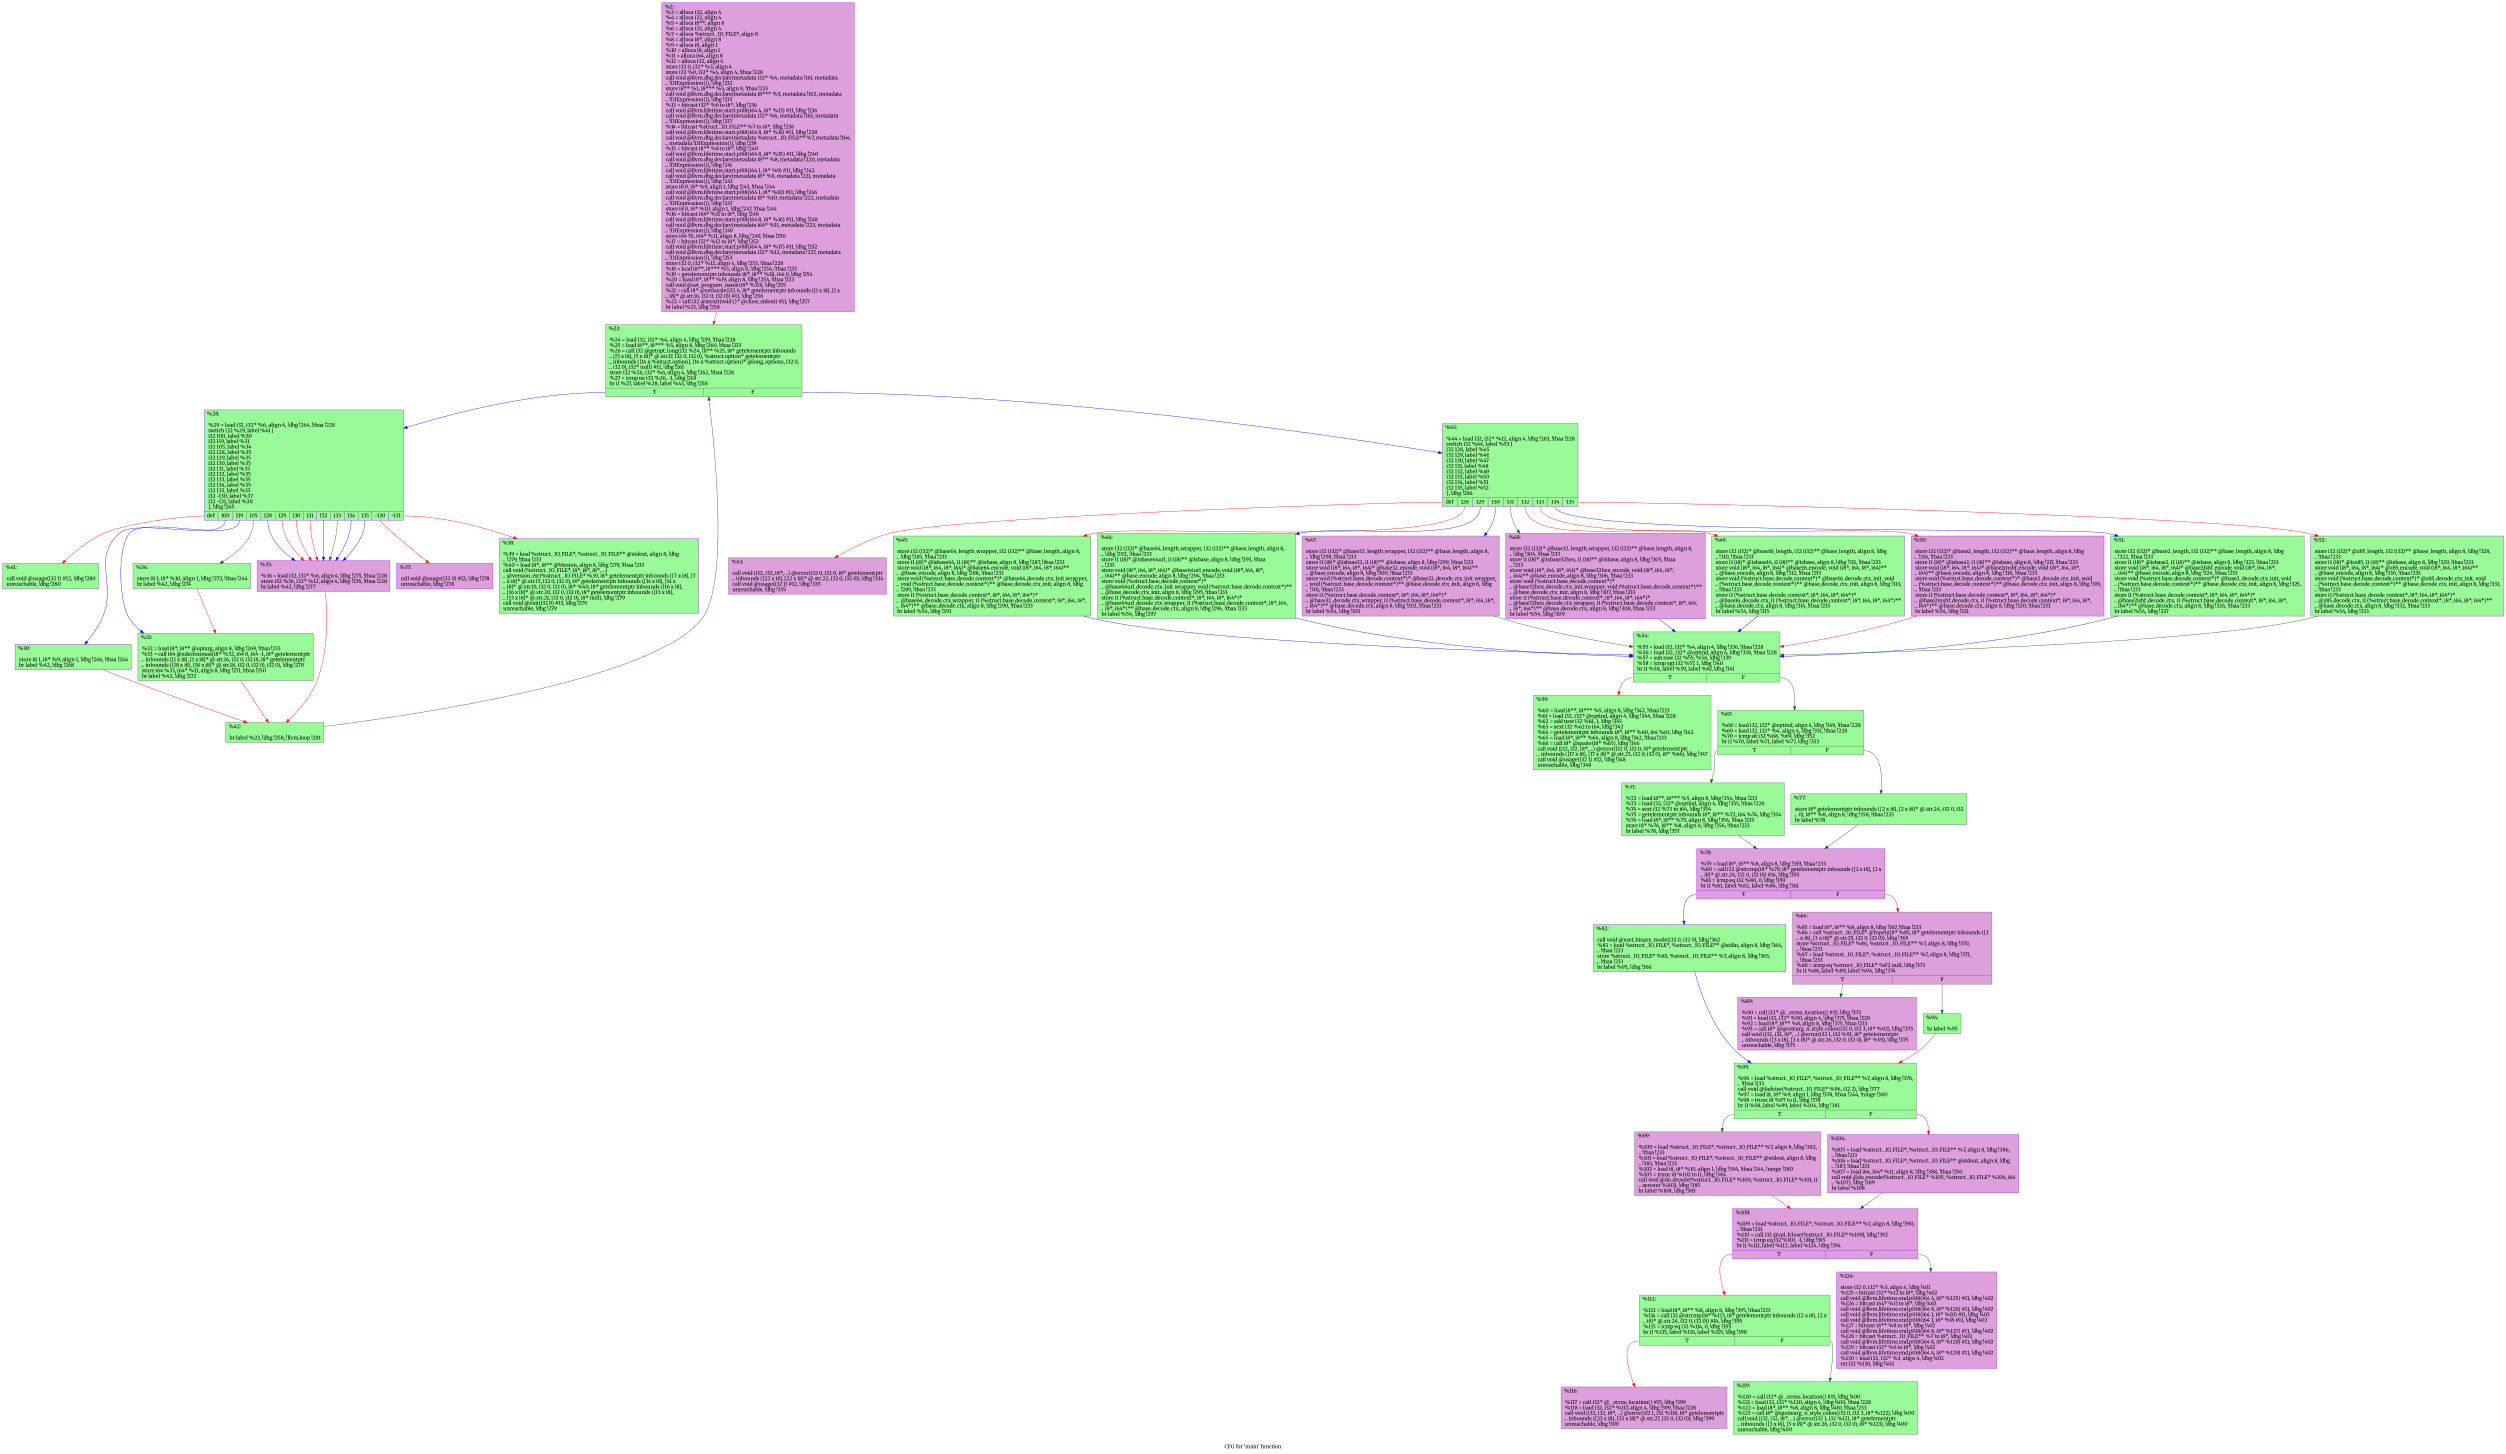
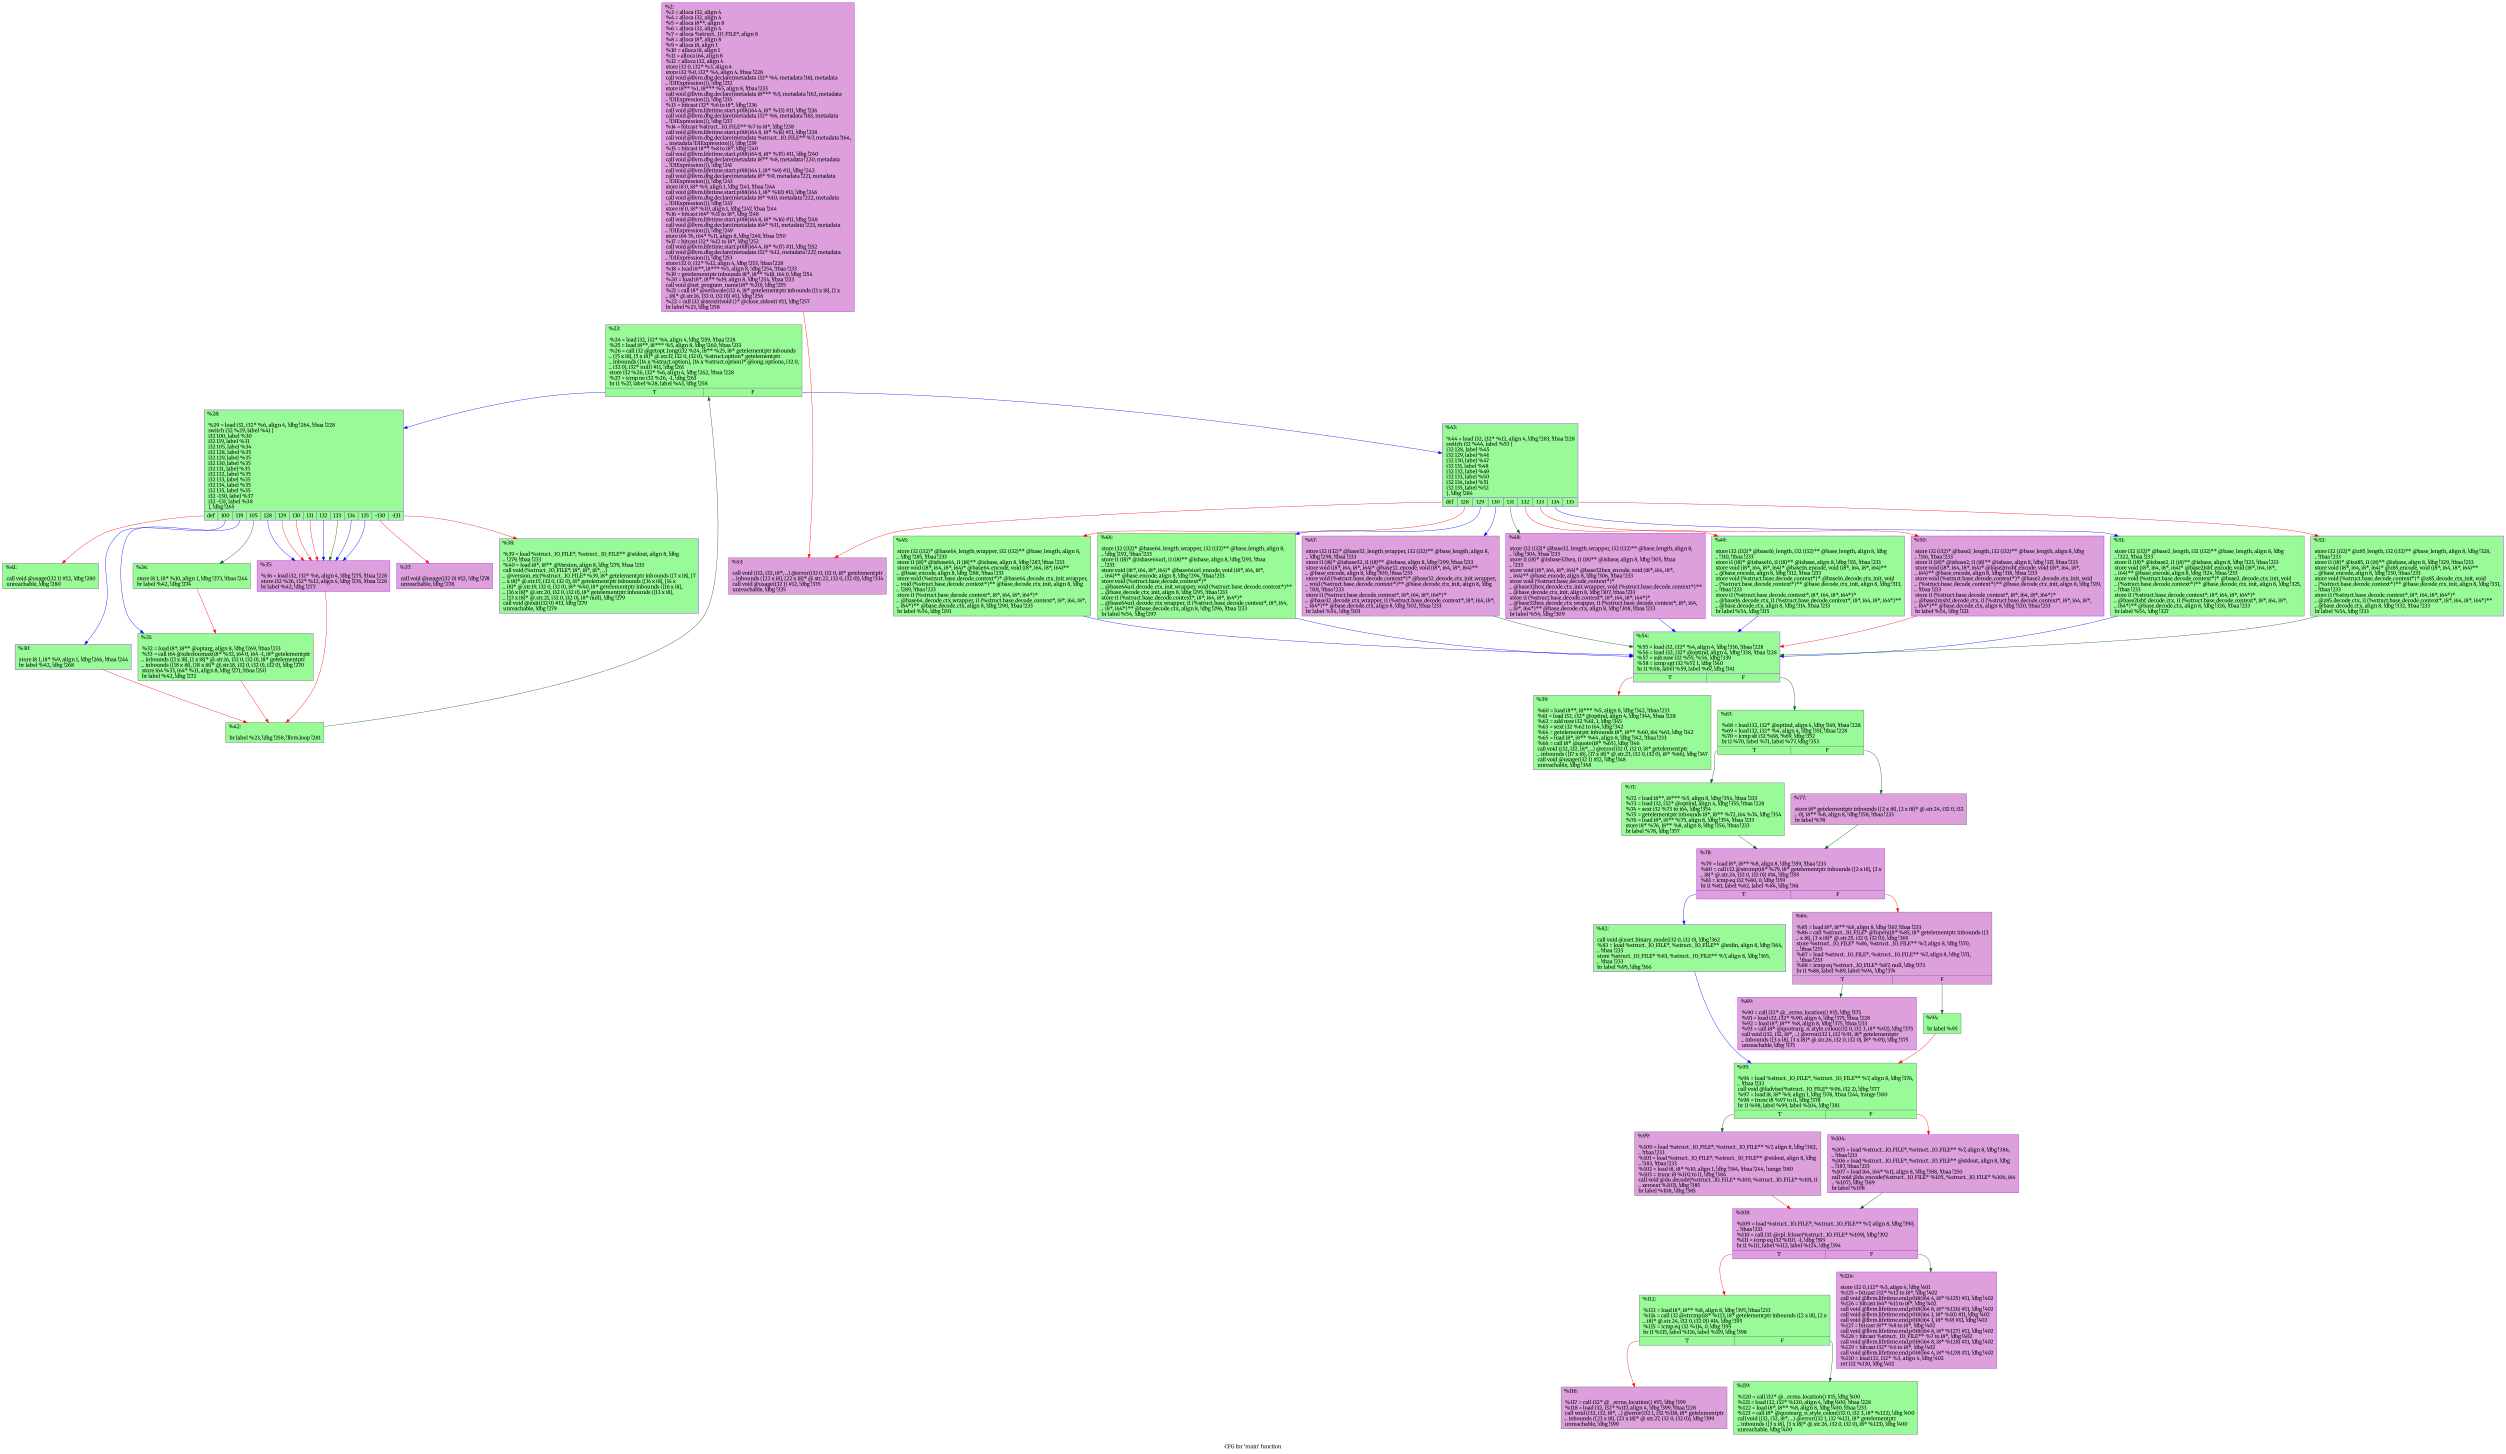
(716, 316) -> (813, 433)
(1707, 657) -> (1707, 657)
(1879, 809) -> (1879, 809)
